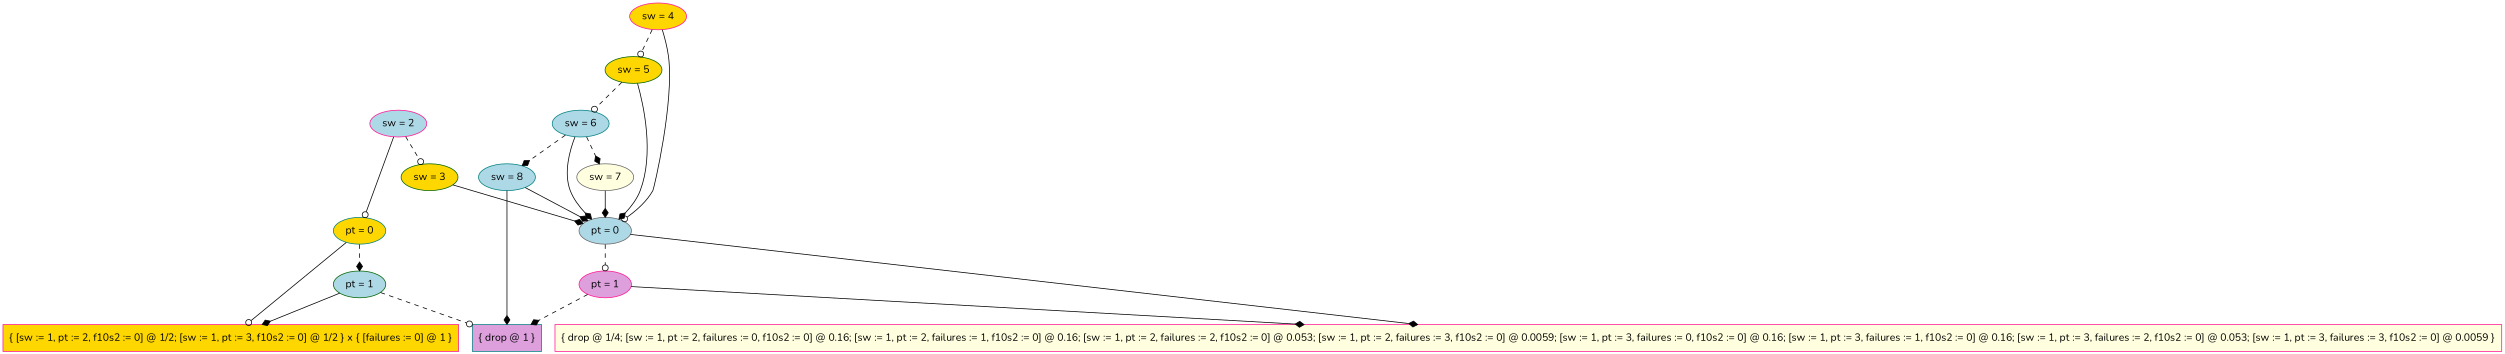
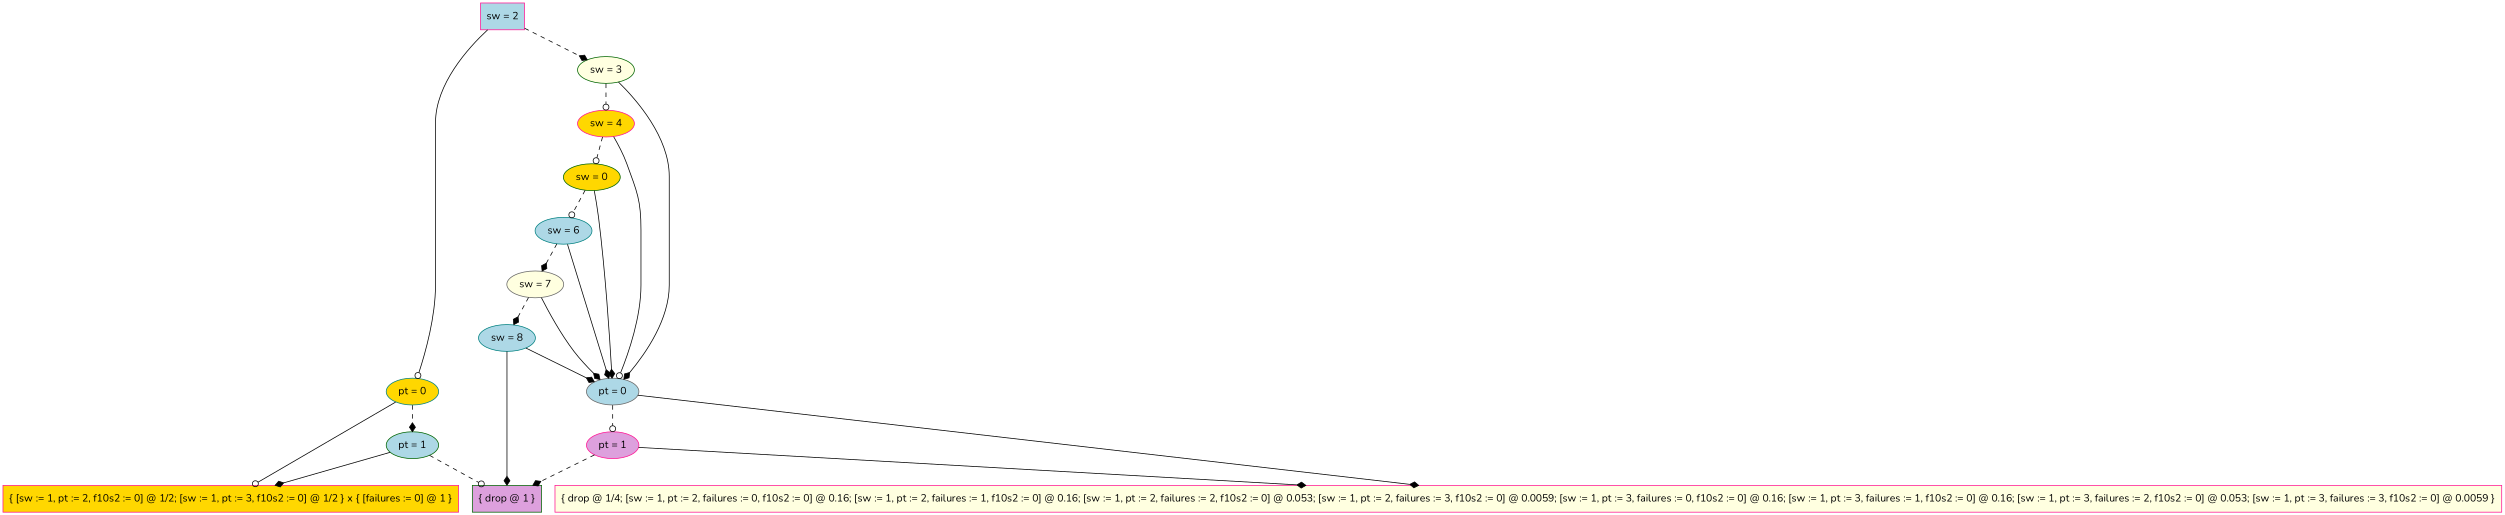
(634, 70) -> (592, 177)
none -> (606, 94)
(398, 124) -> (502, 16)
(412, 148) -> (552, 42)
(548, 148) -> (523, 307)
(430, 177) -> (606, 70)
(507, 338) -> (507, 499)
